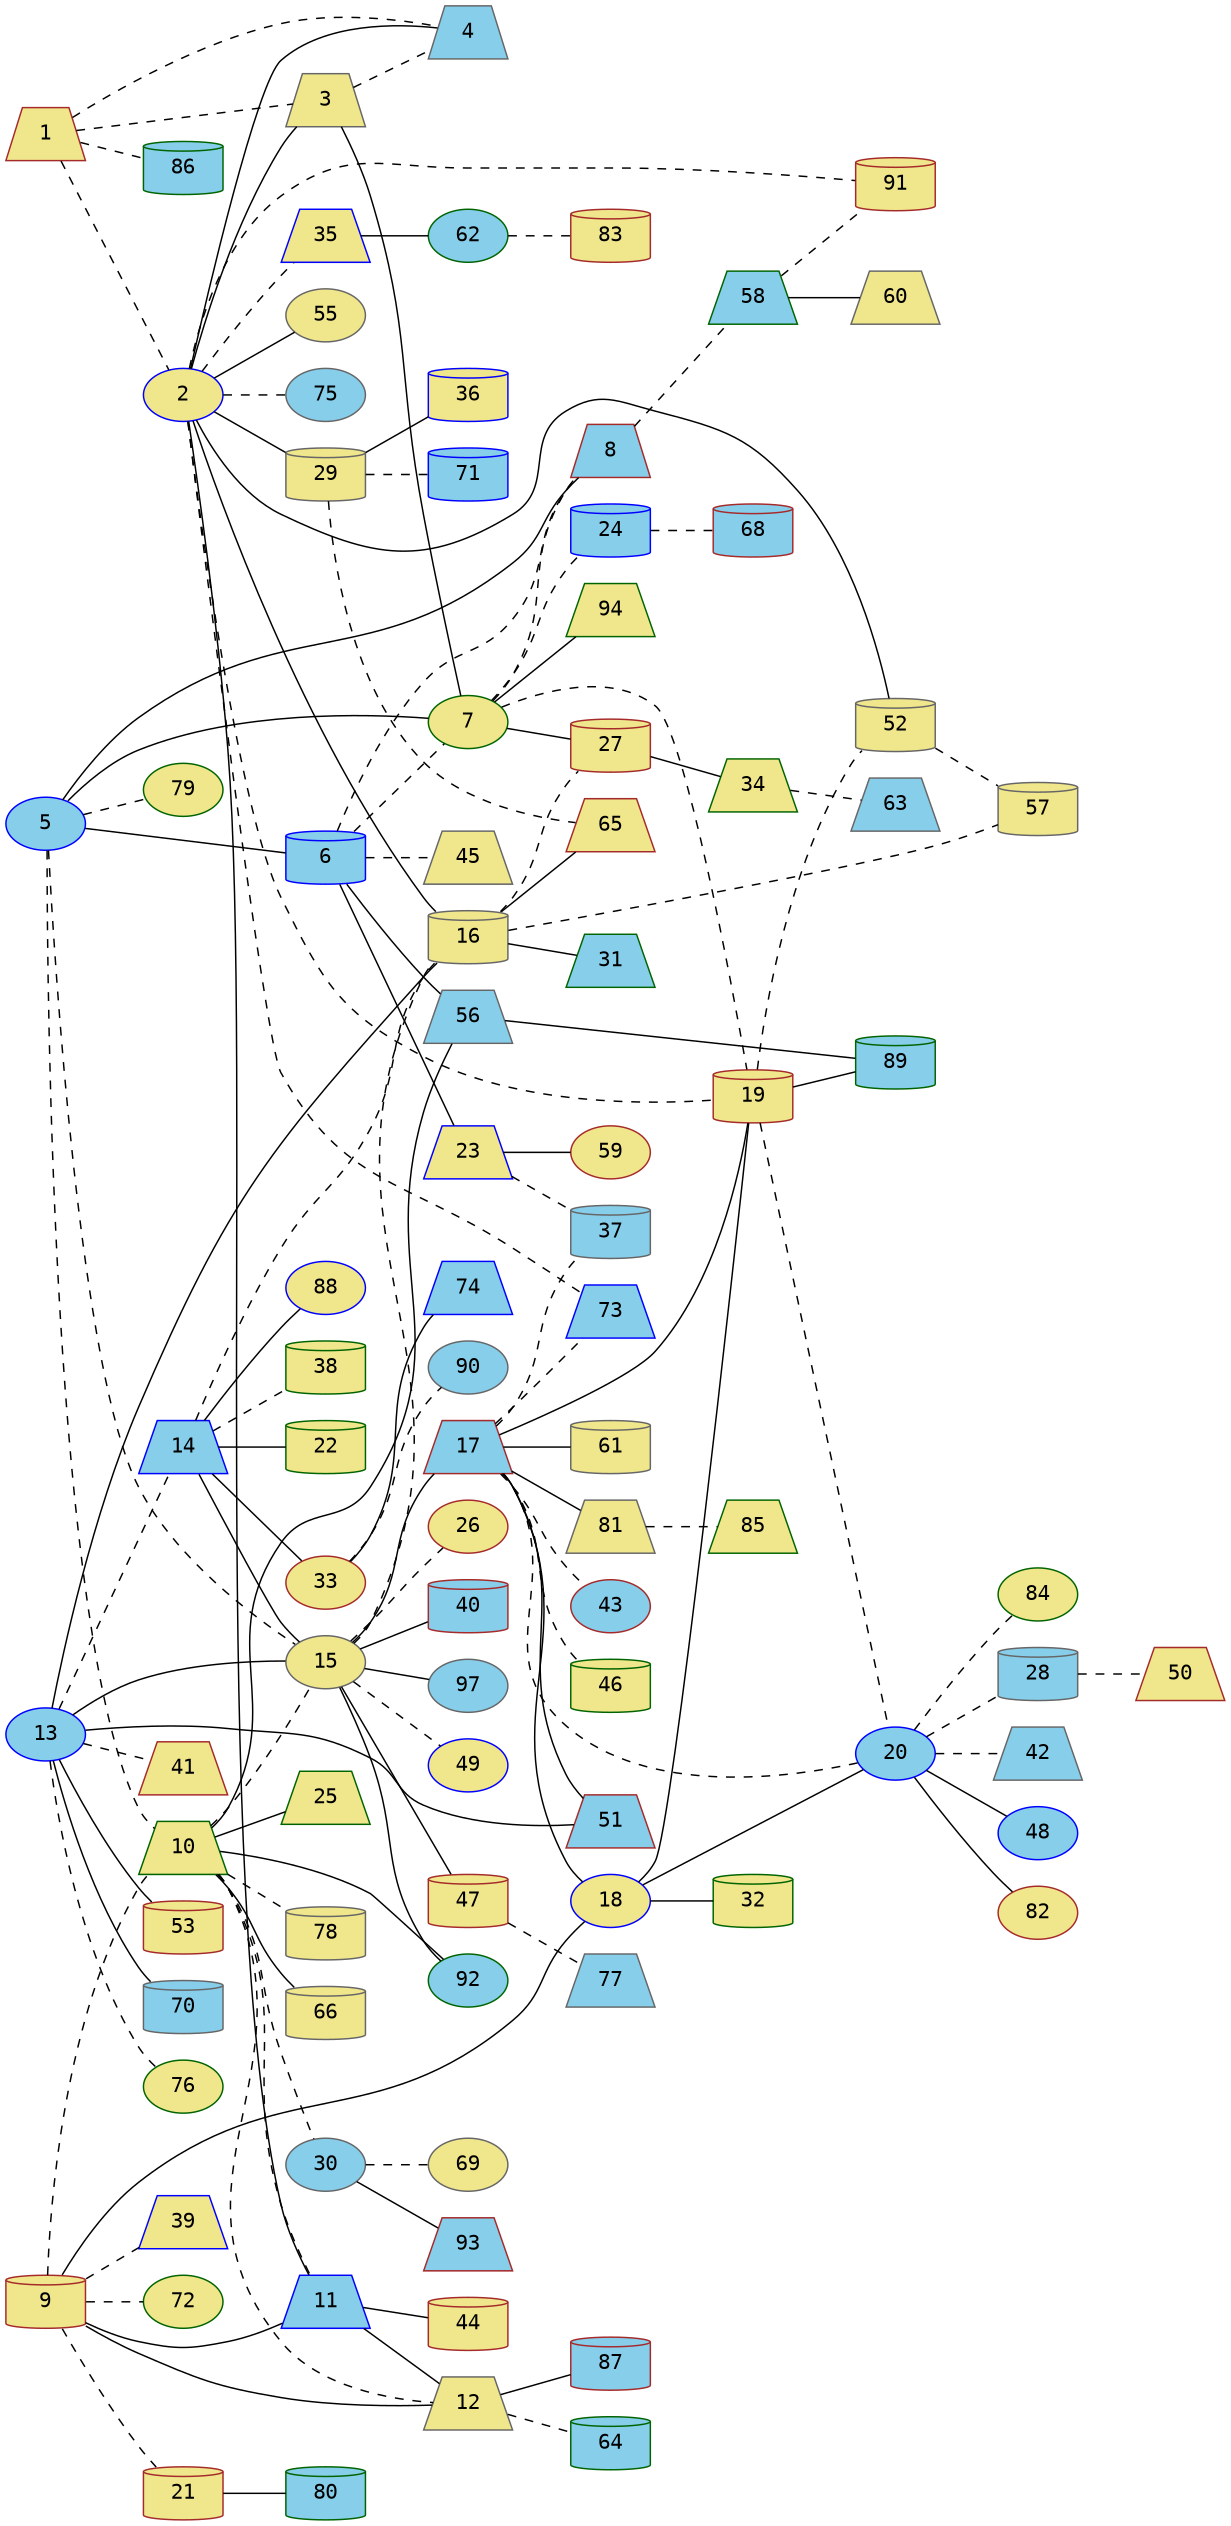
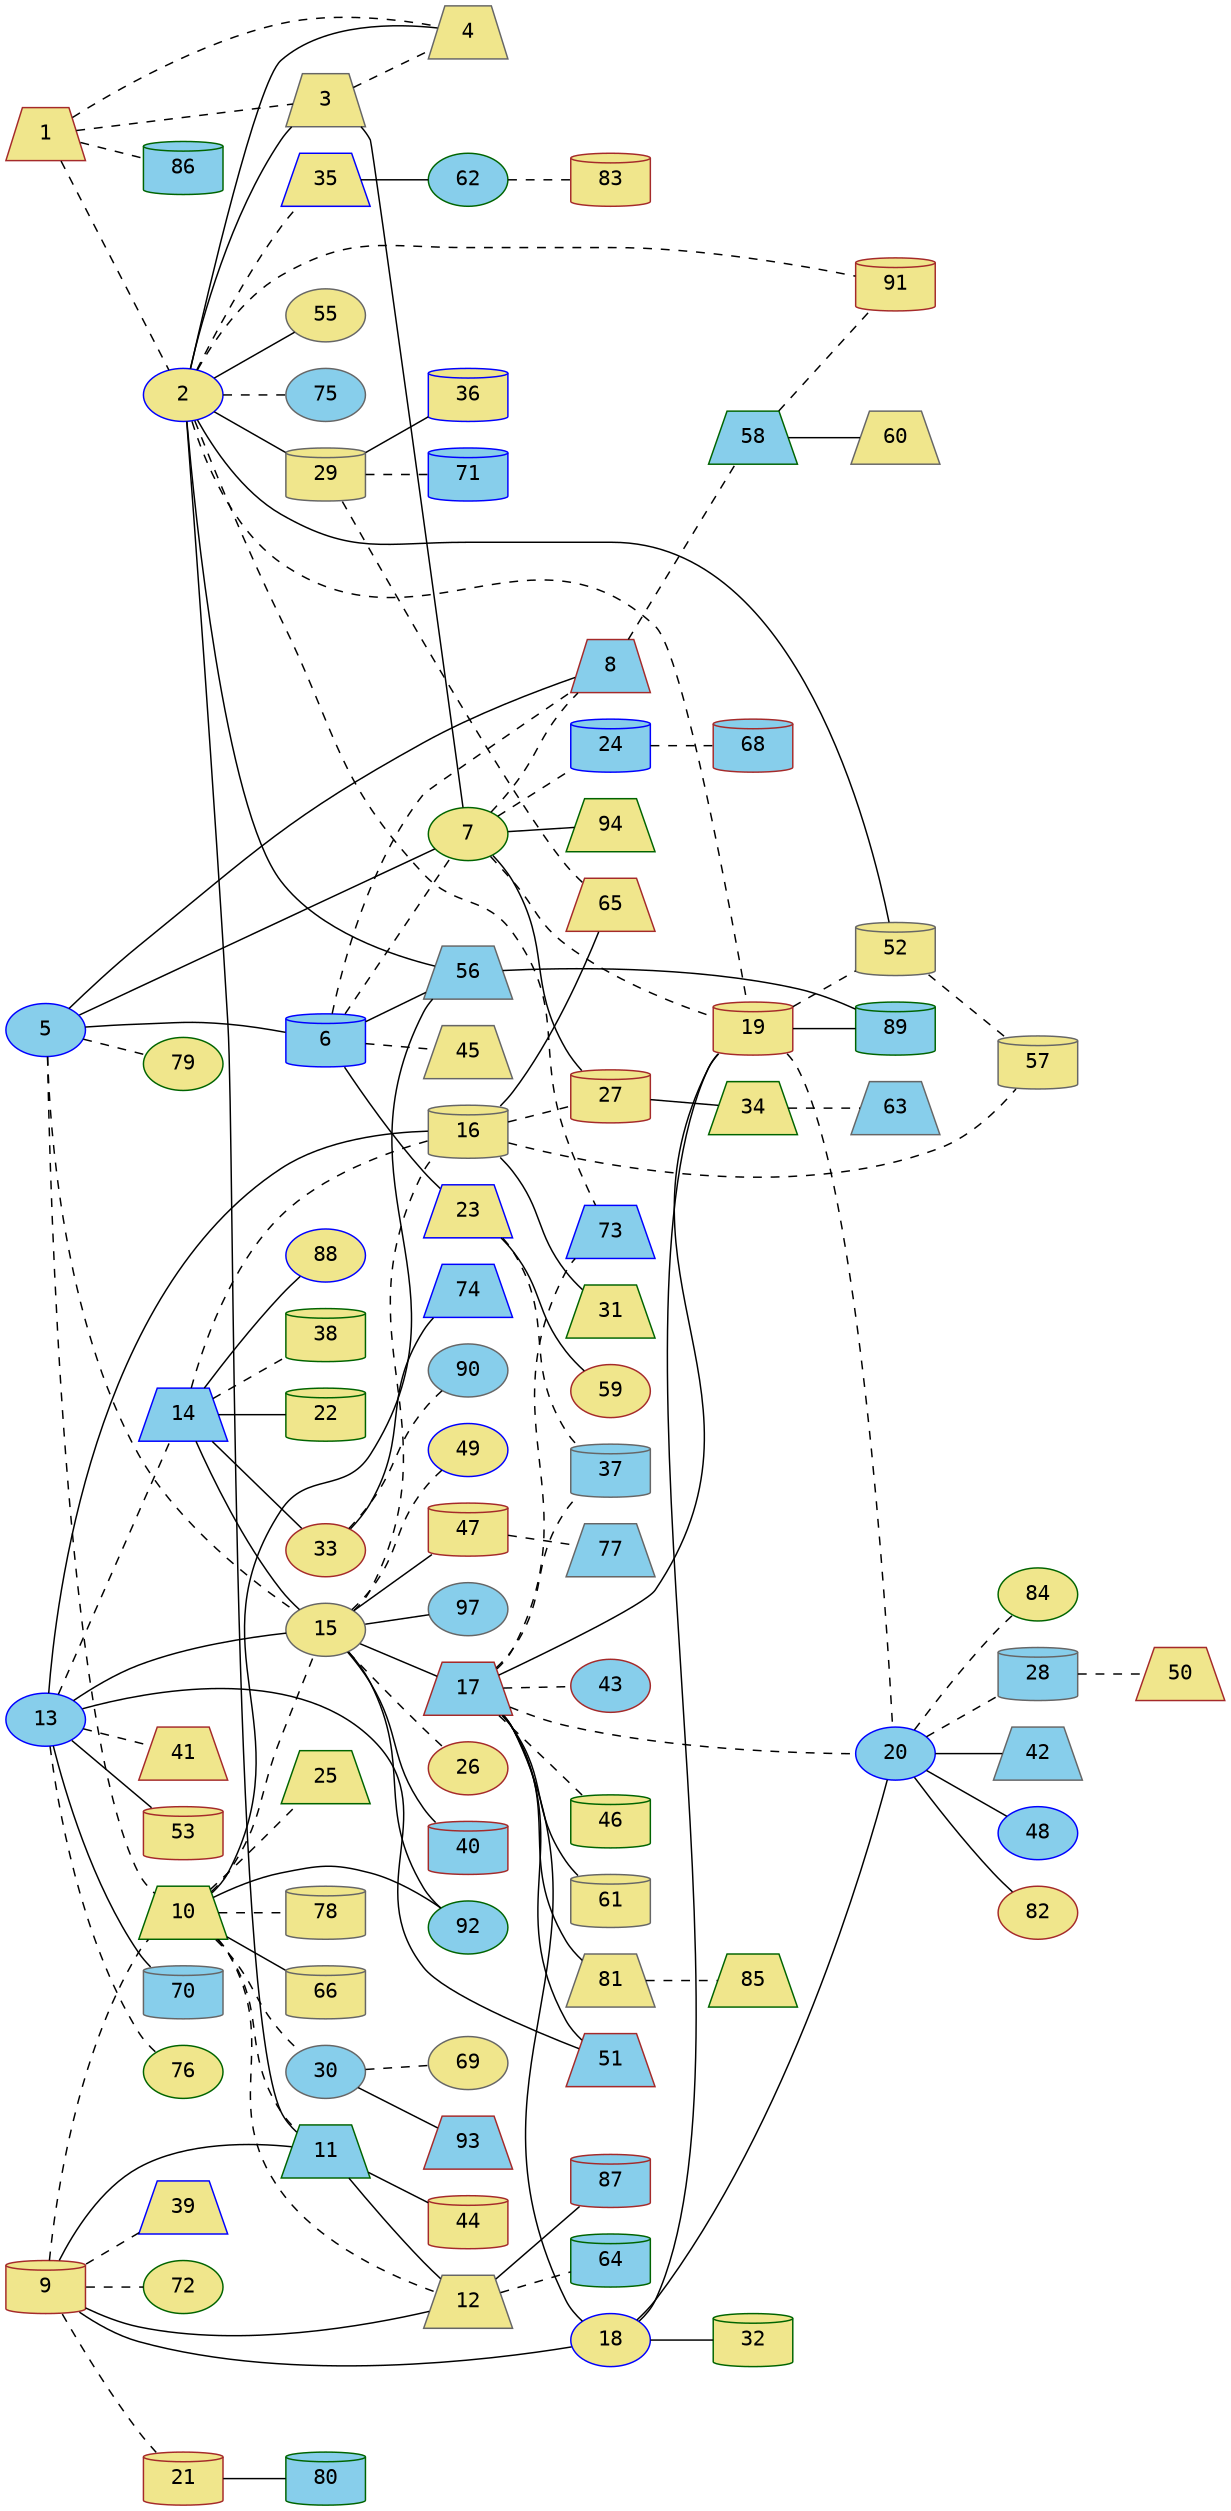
(468, 32) -> (468, 32)
(295, 676) -> (232, 744)
(611, 961) -> (611, 1312)
(969, 1754) -> (969, 1754)
(254, 1823) -> (259, 1843)
(326, 2302) -> (326, 2151)
